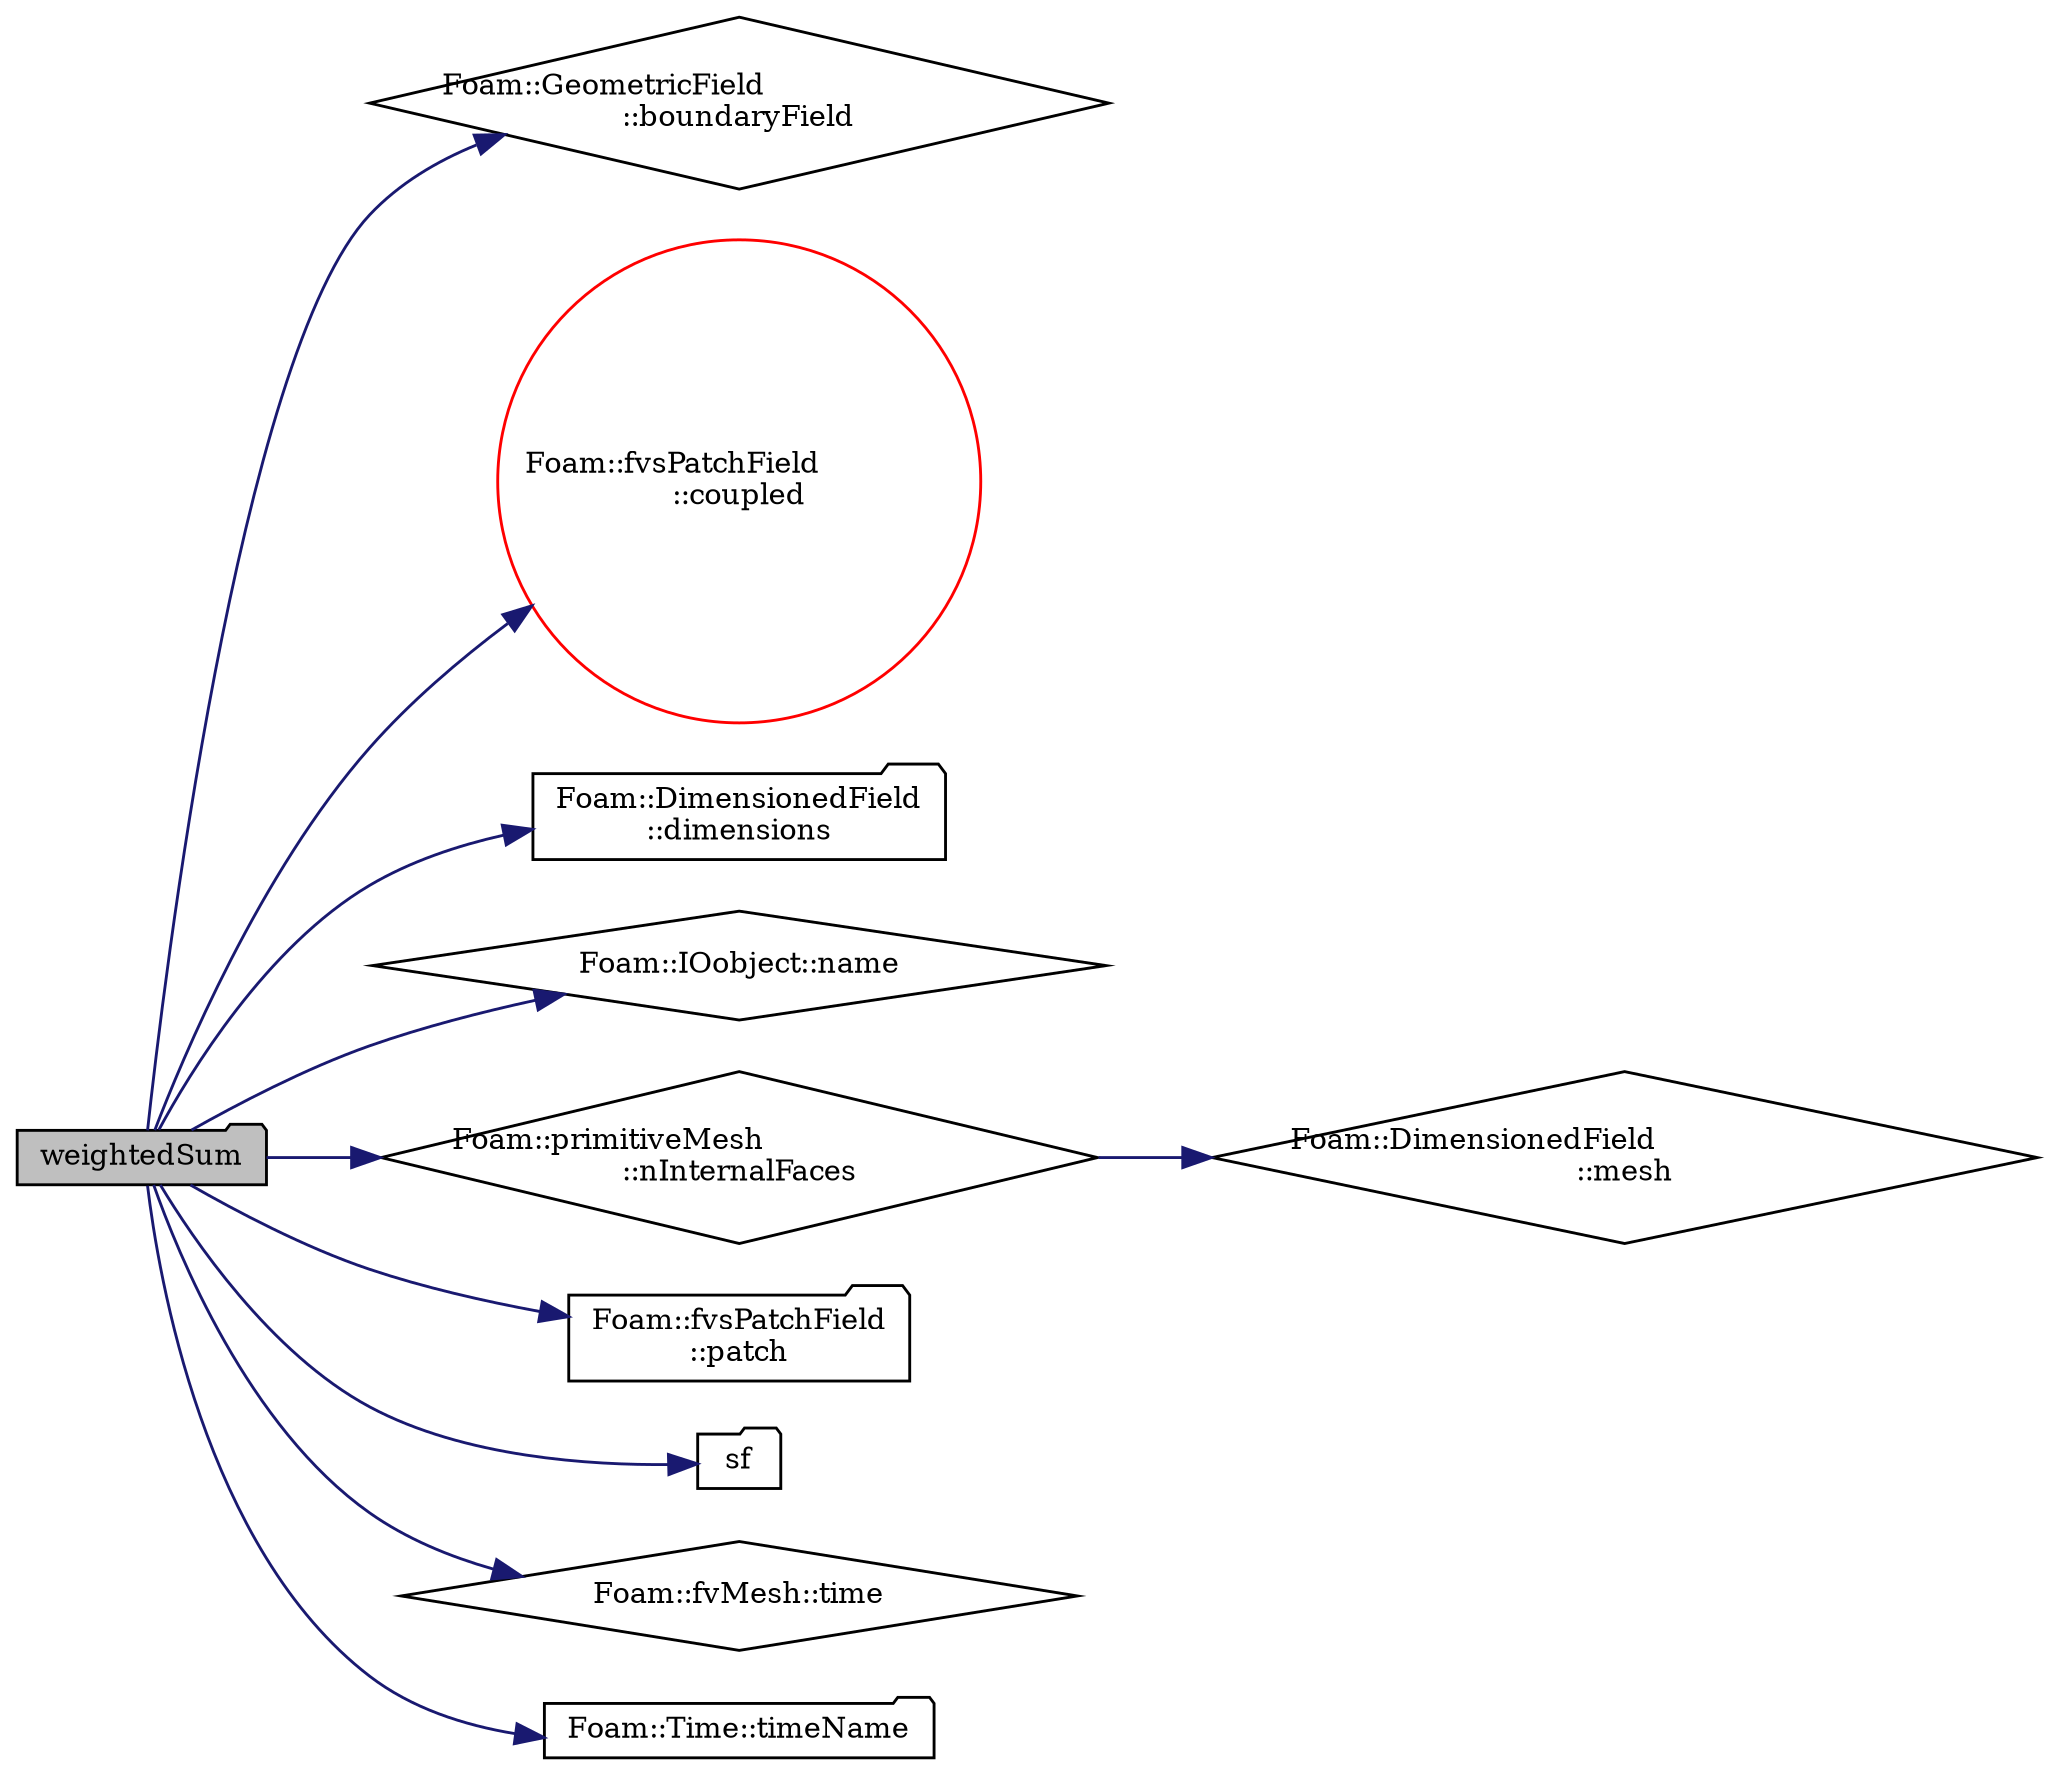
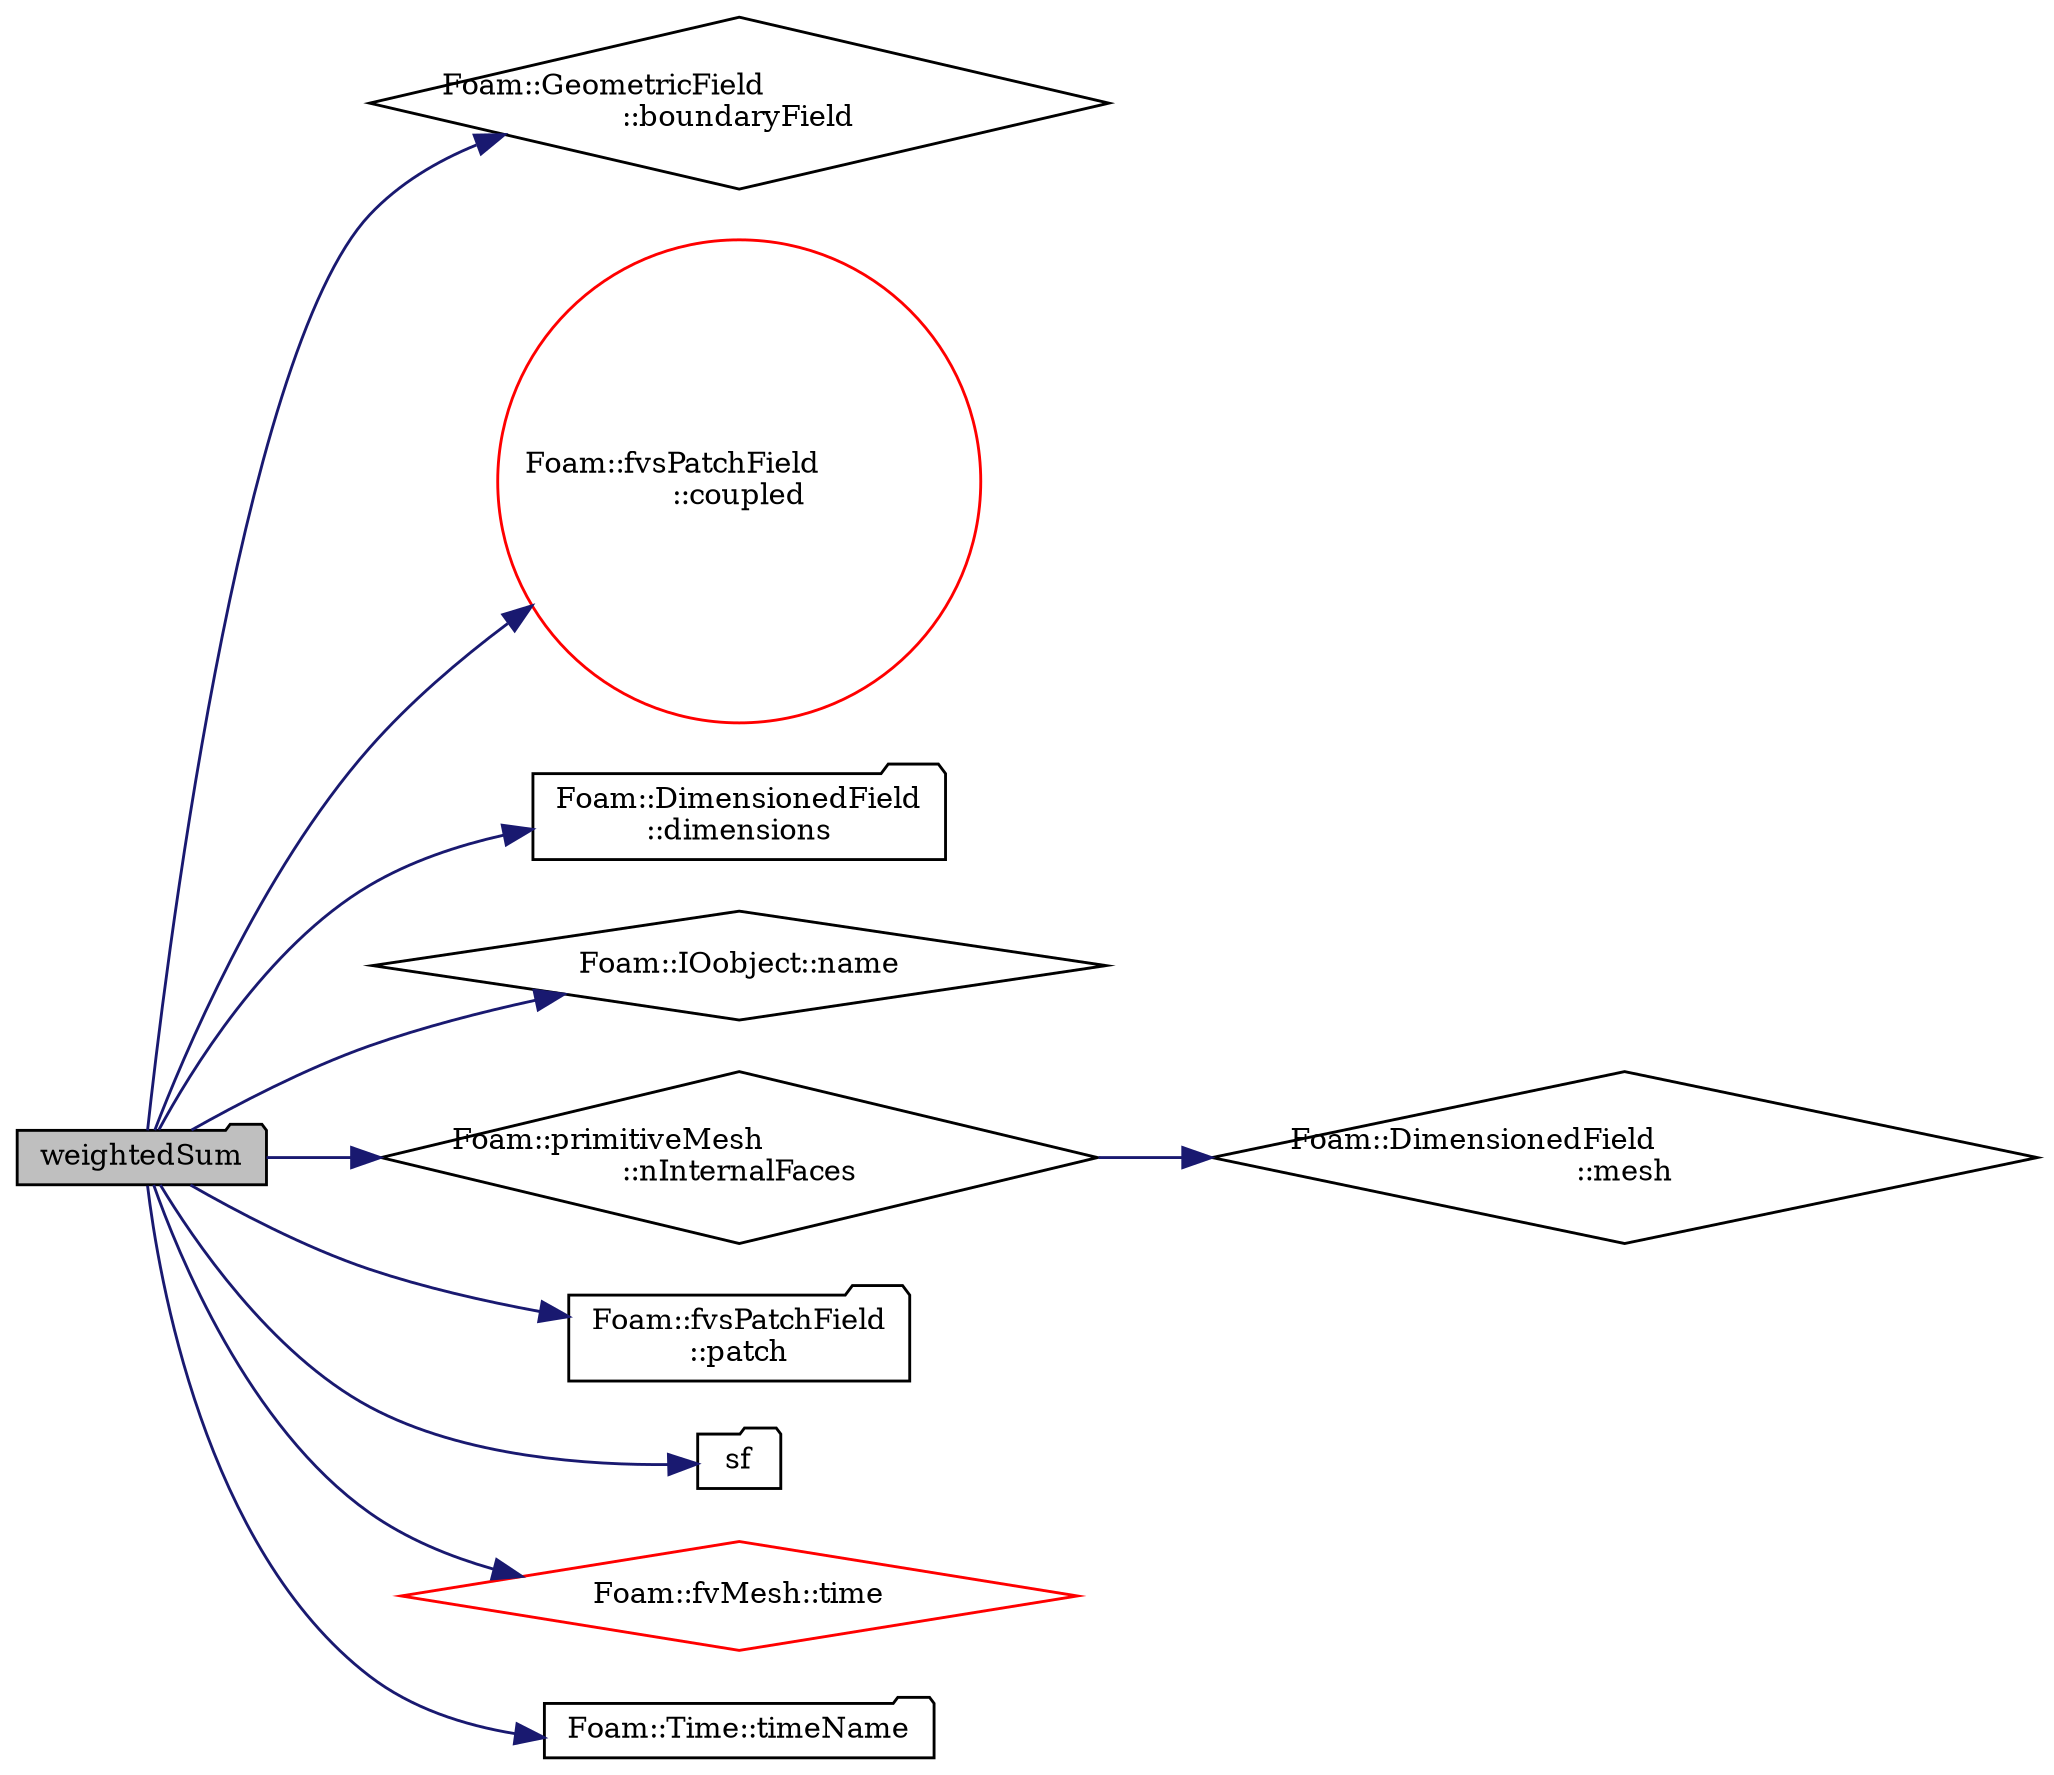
(739, 1596) -> (739, 1596)
